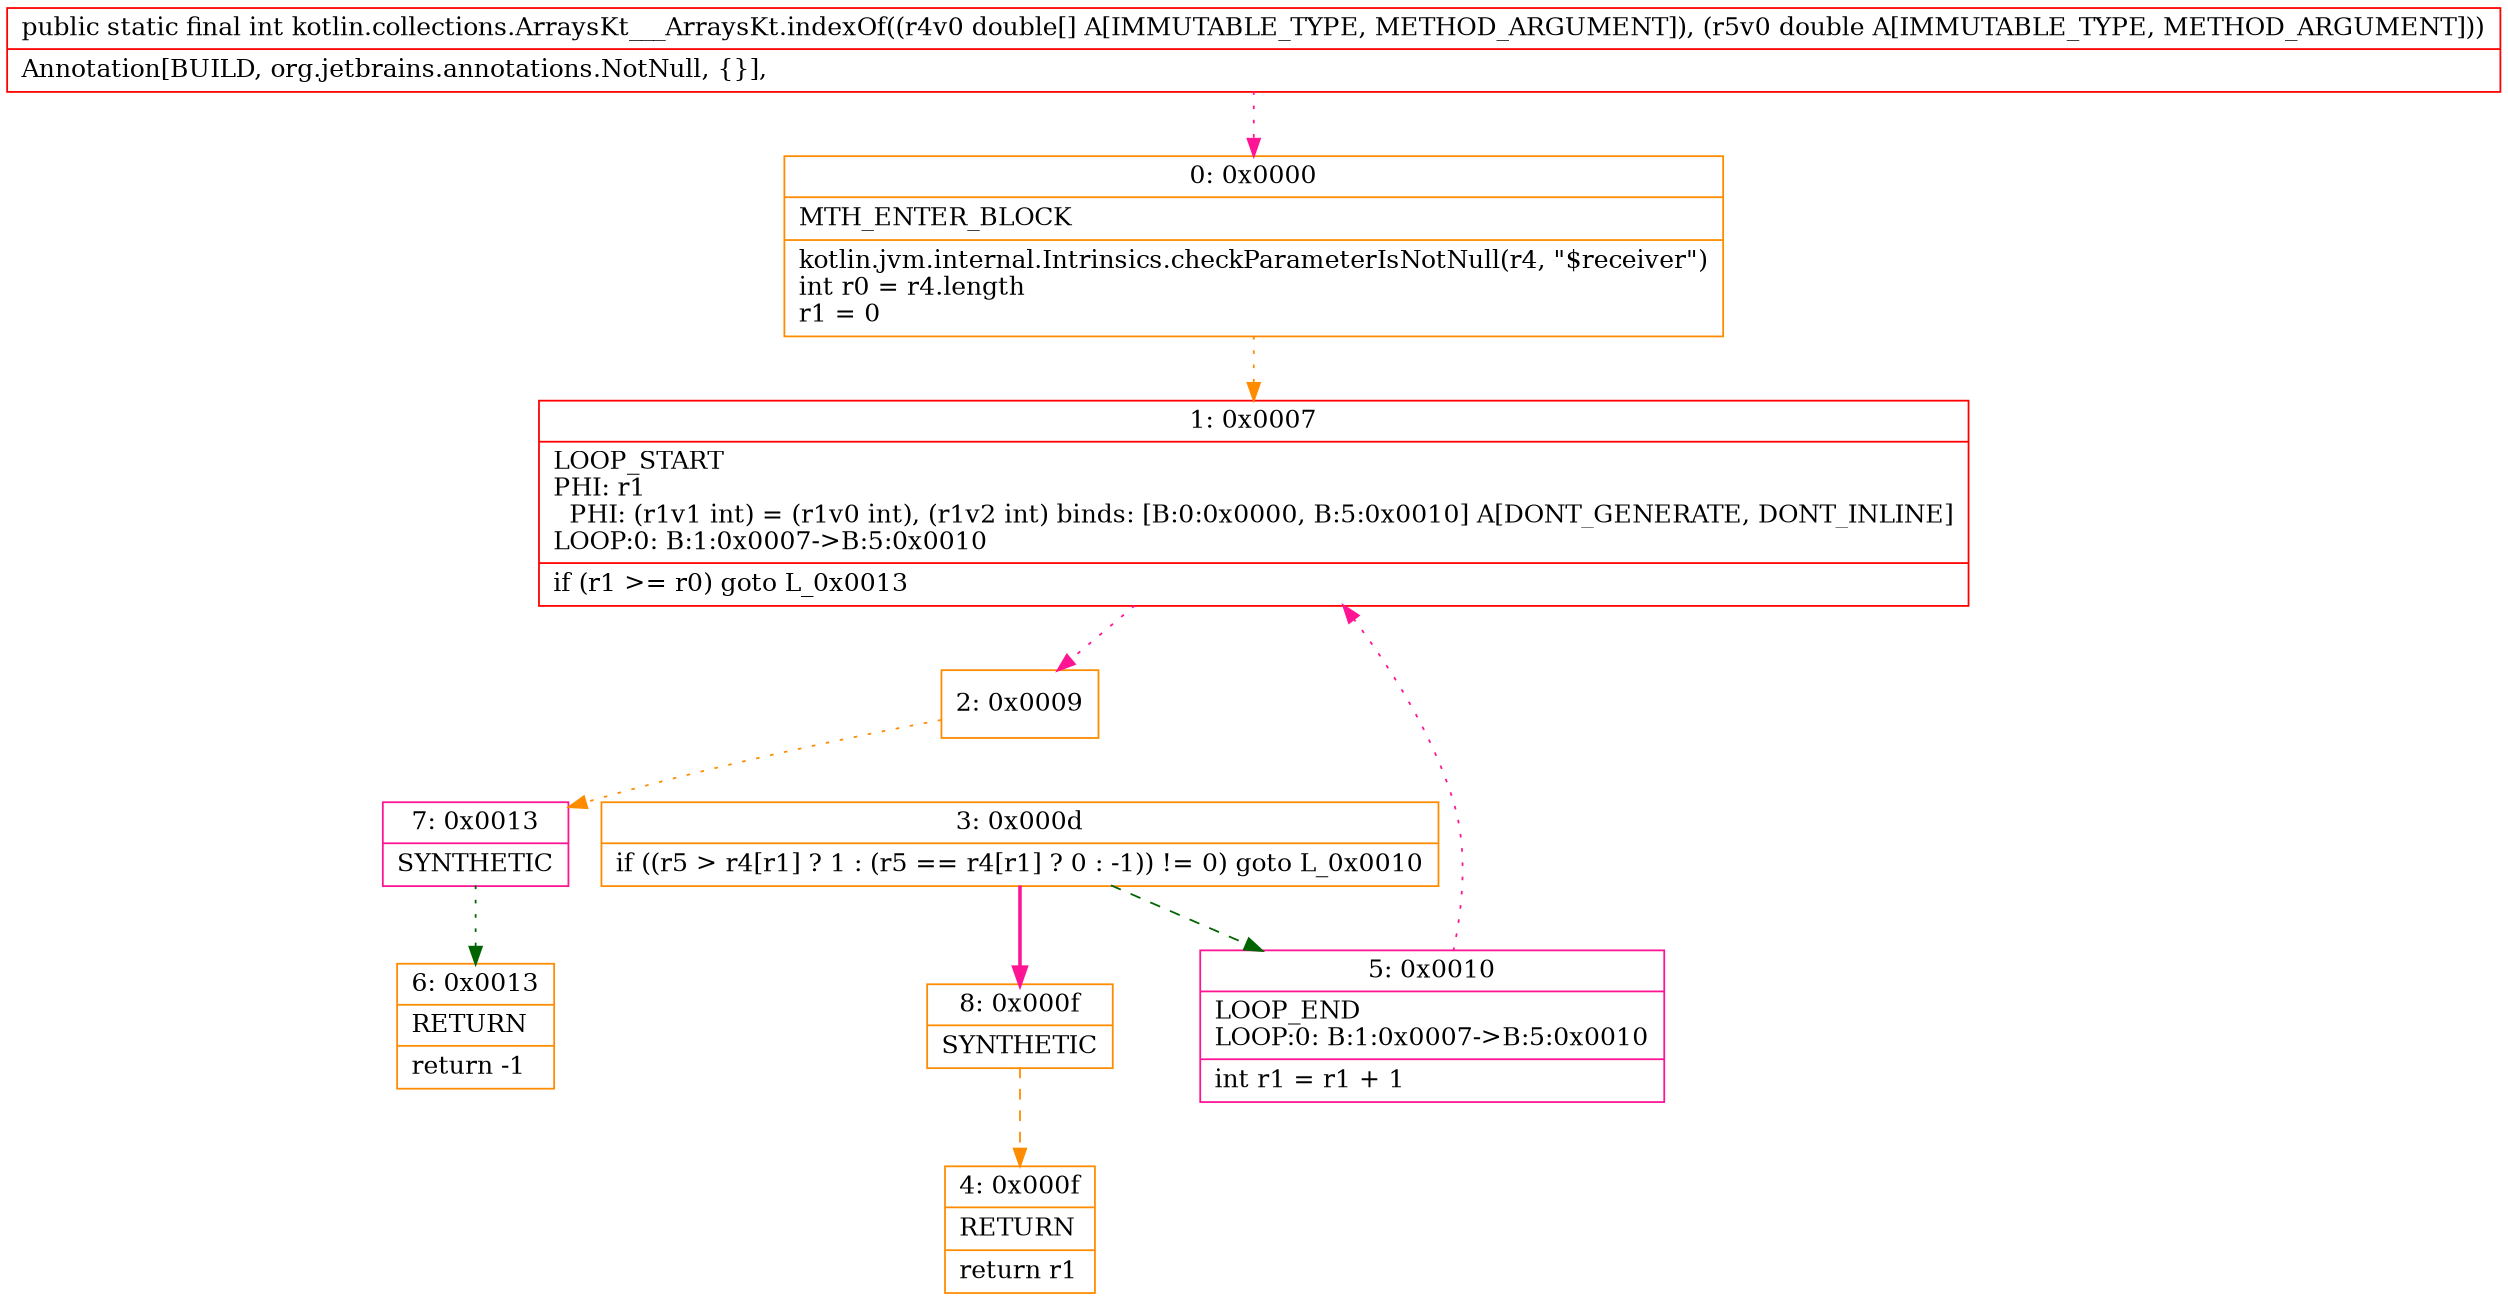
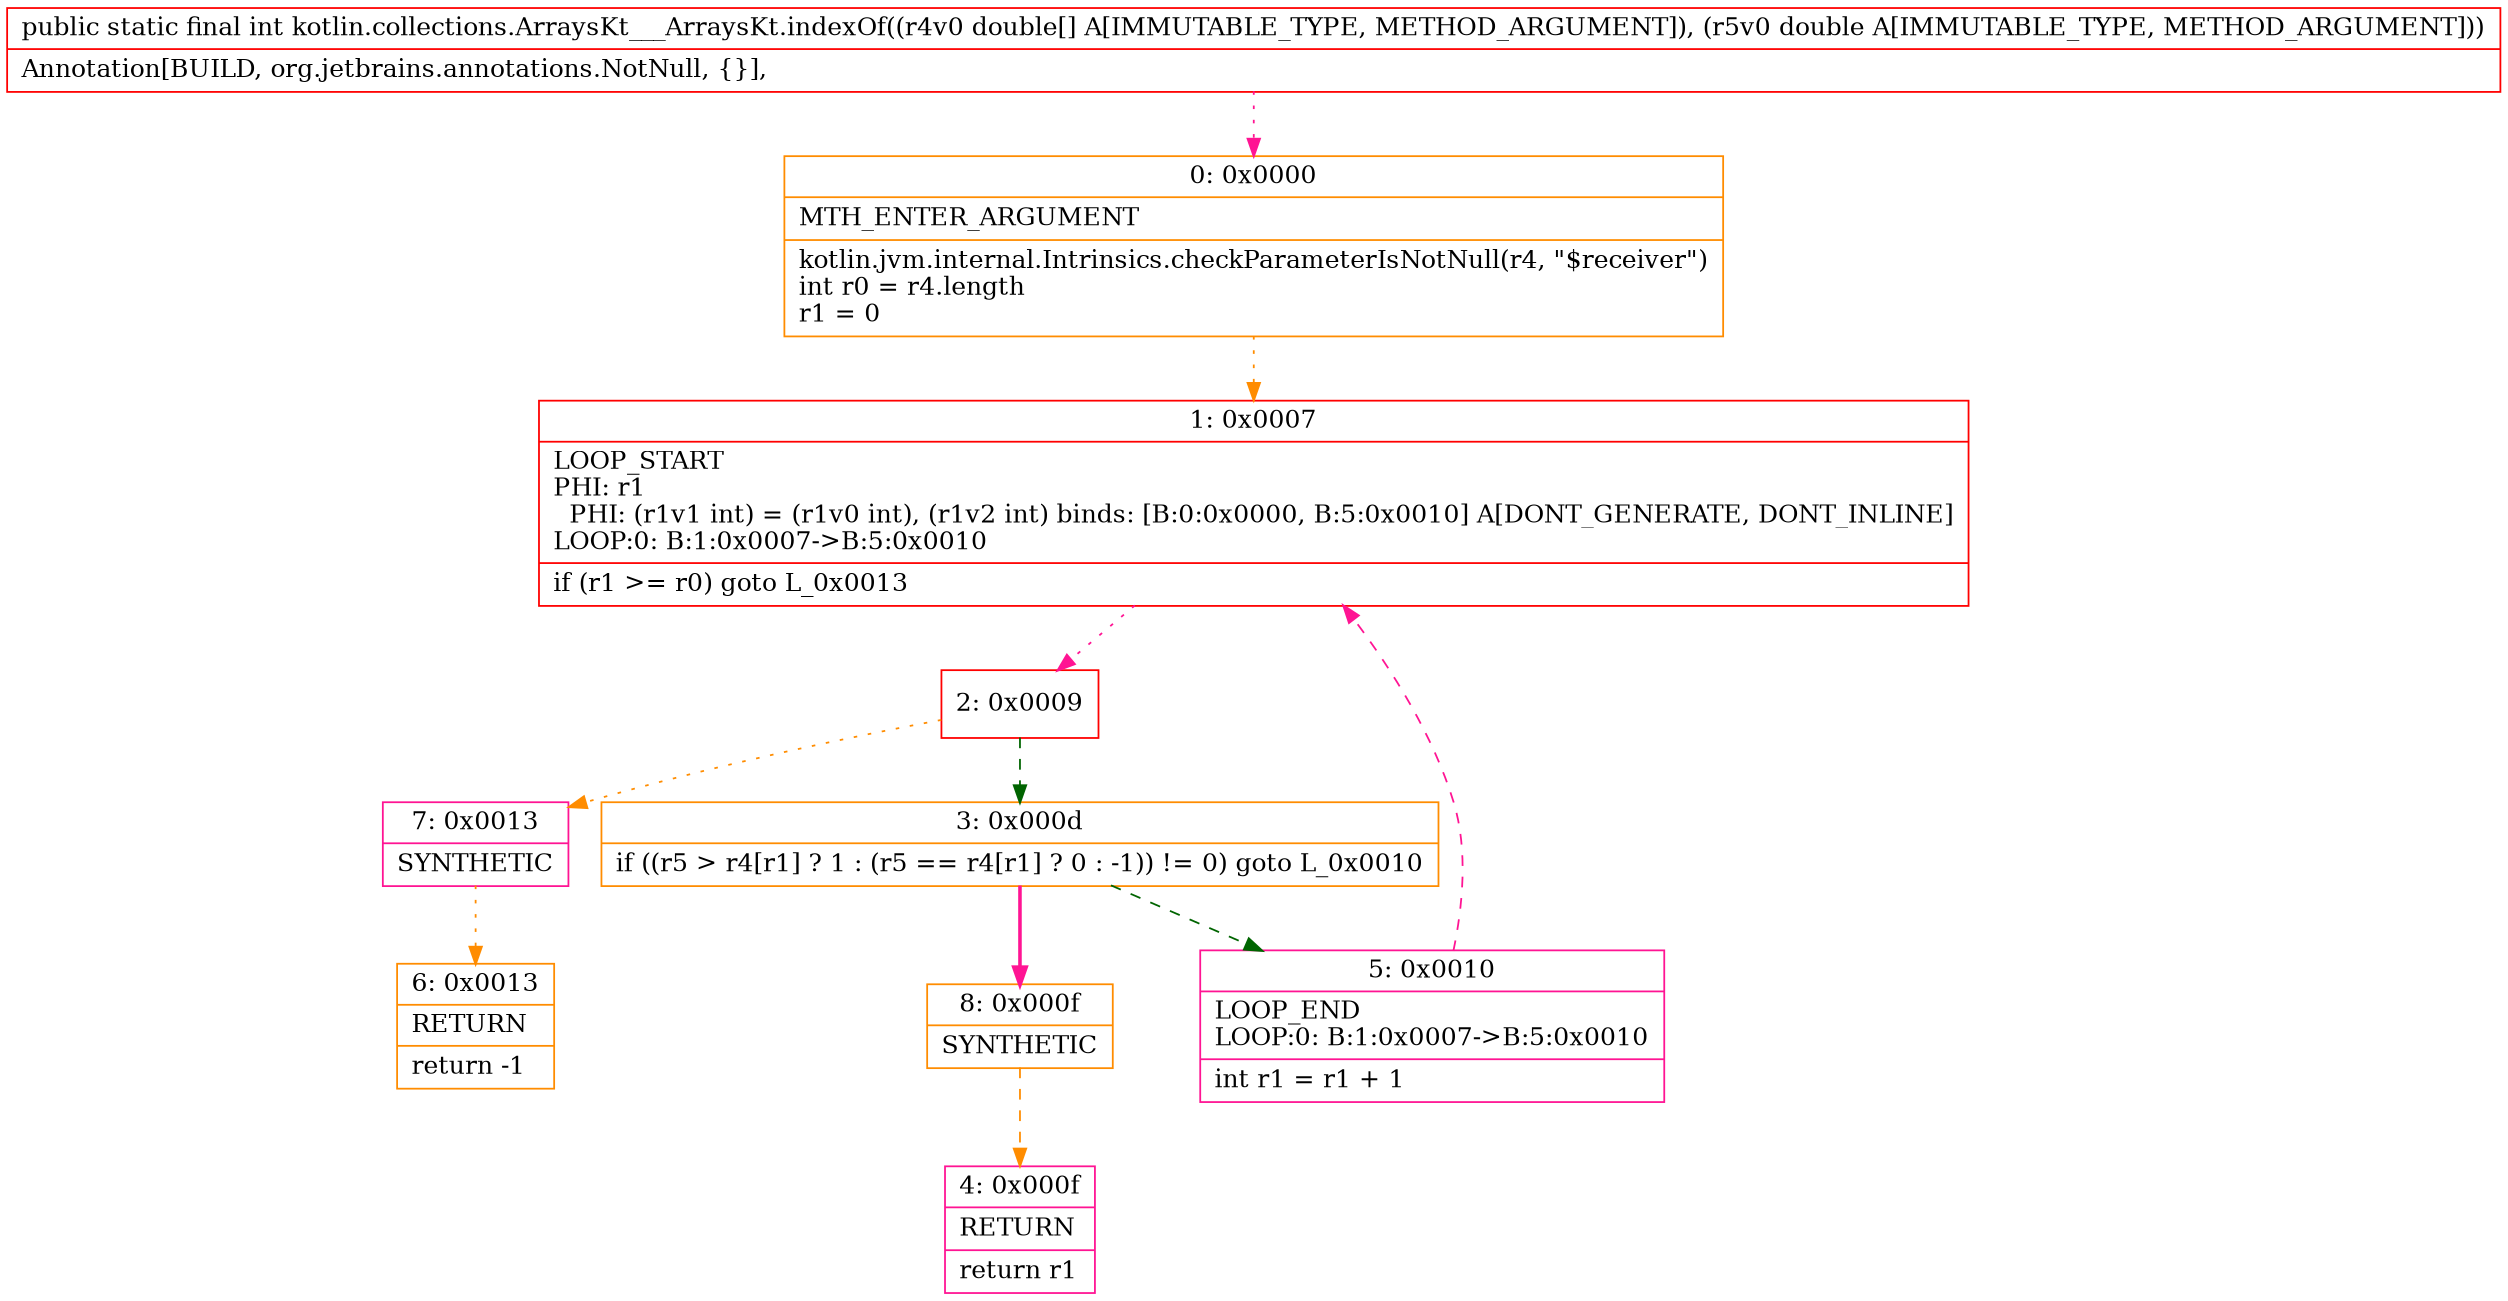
(936, 218) -> (969, 218)
(1020, 704) -> (1020, 704)
none -> (1020, 761)
(1444, 774) -> (1444, 774)
(476, 916) -> (476, 916)
(1020, 1230) -> (1020, 1230)
